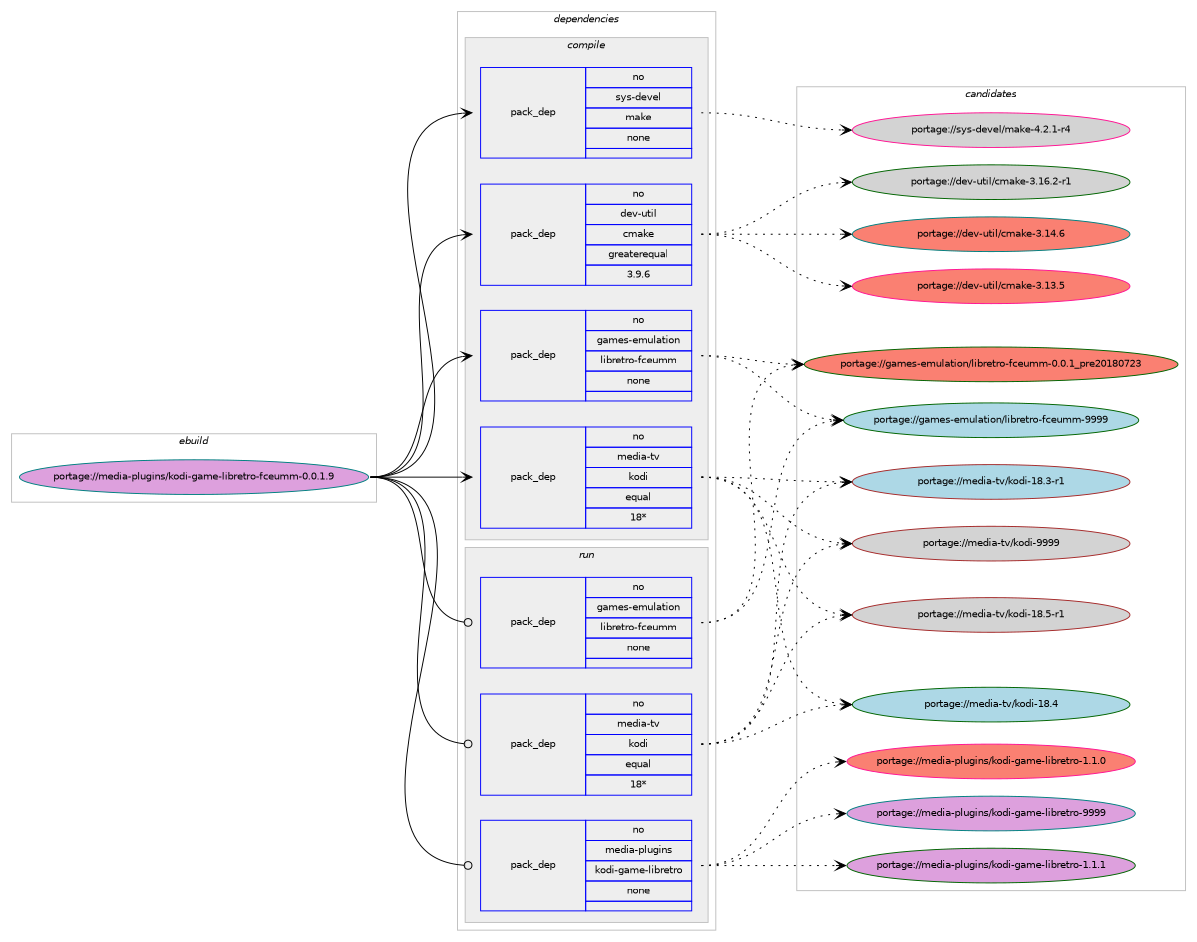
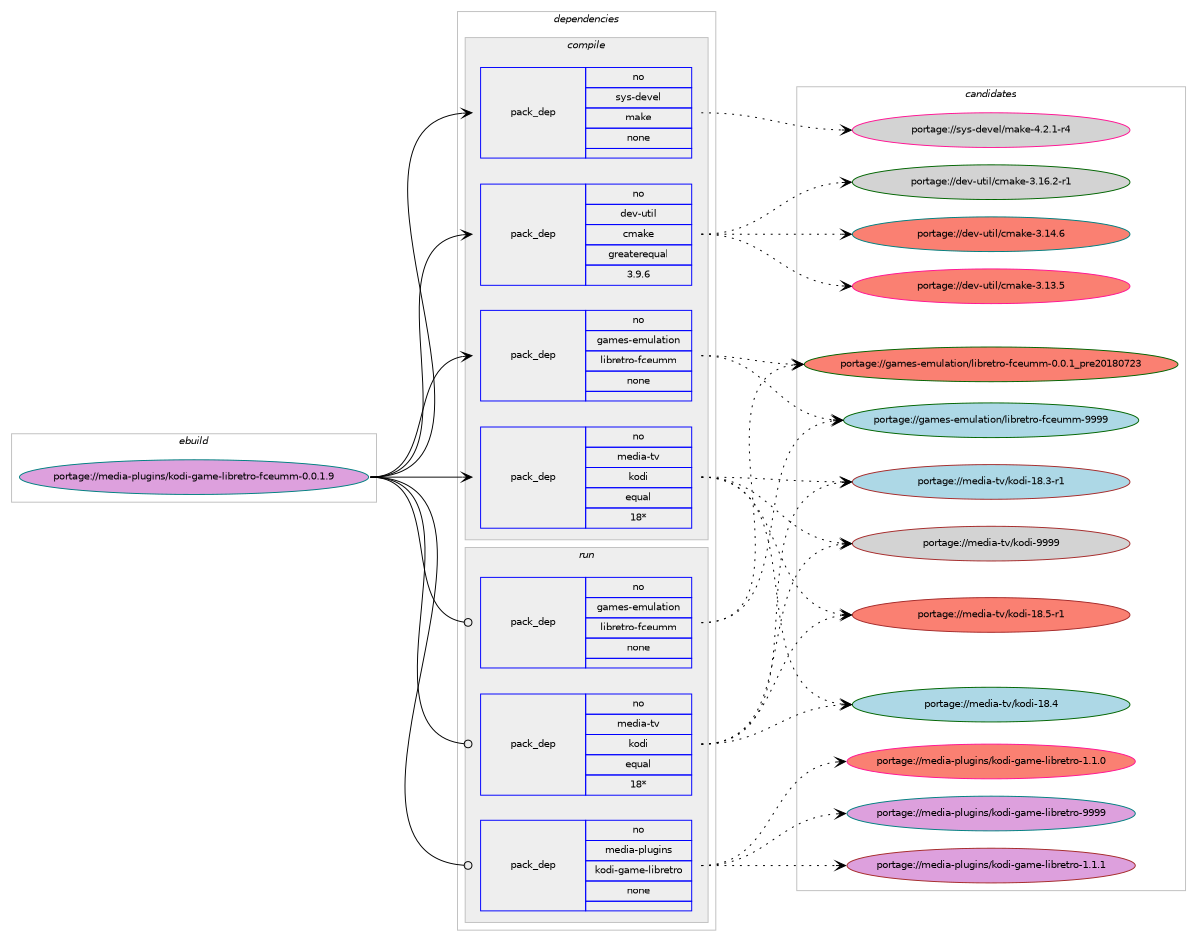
(991, 615) -> (991, 615)
(991, 866) -> (991, 866)
